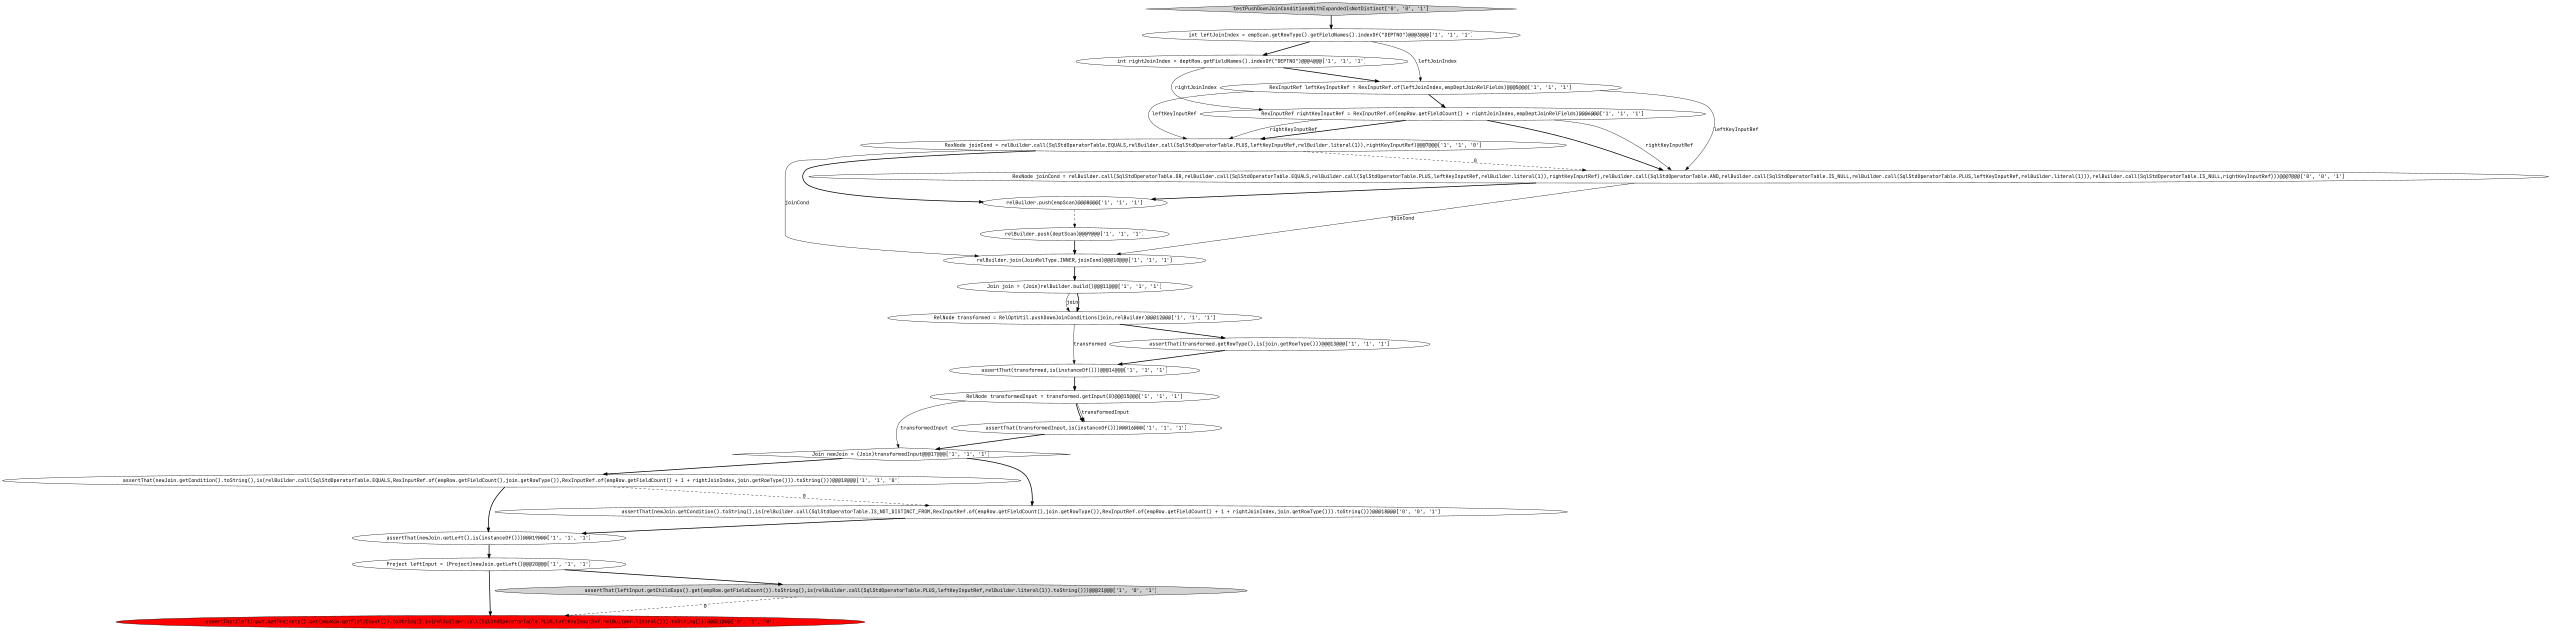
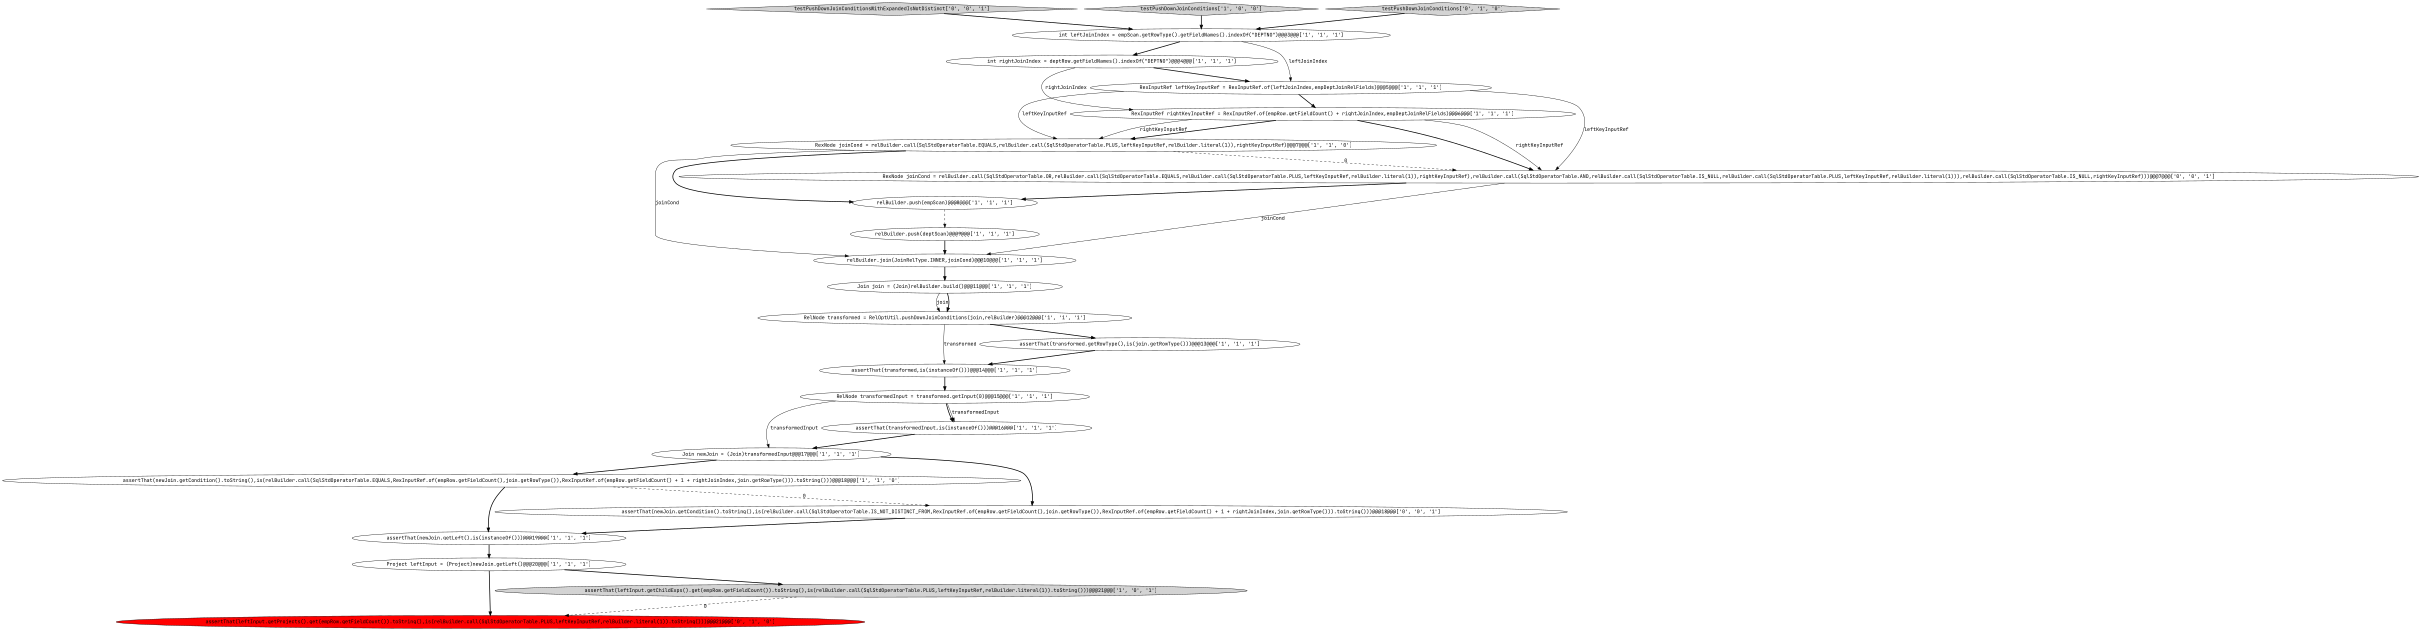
none -> (1201, 9)
none -> (1443, 9)
(901, 454) -> (771, 454)
